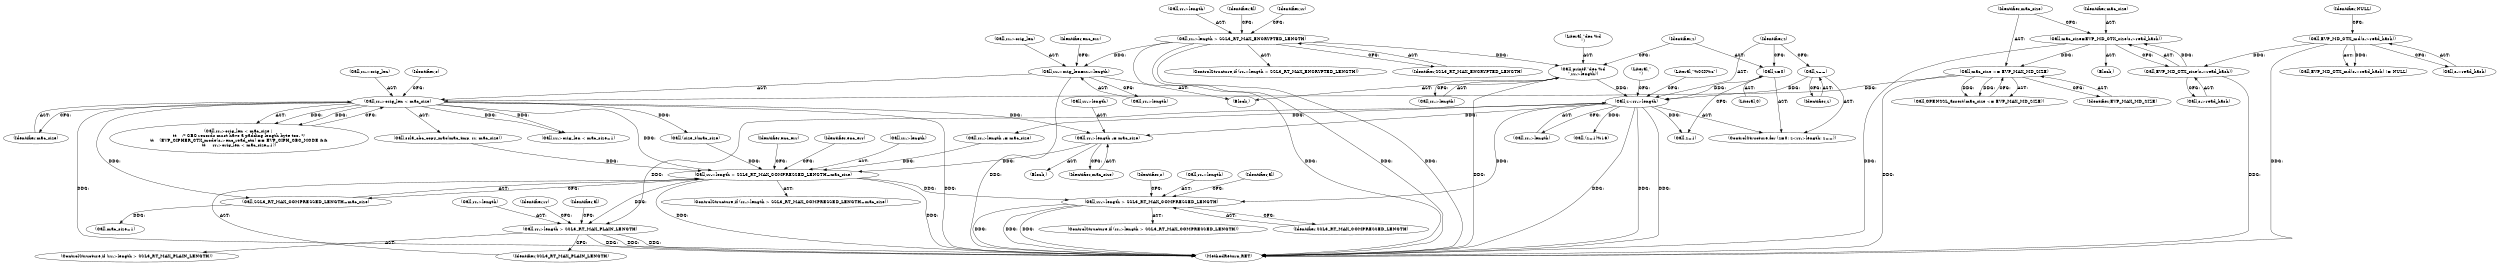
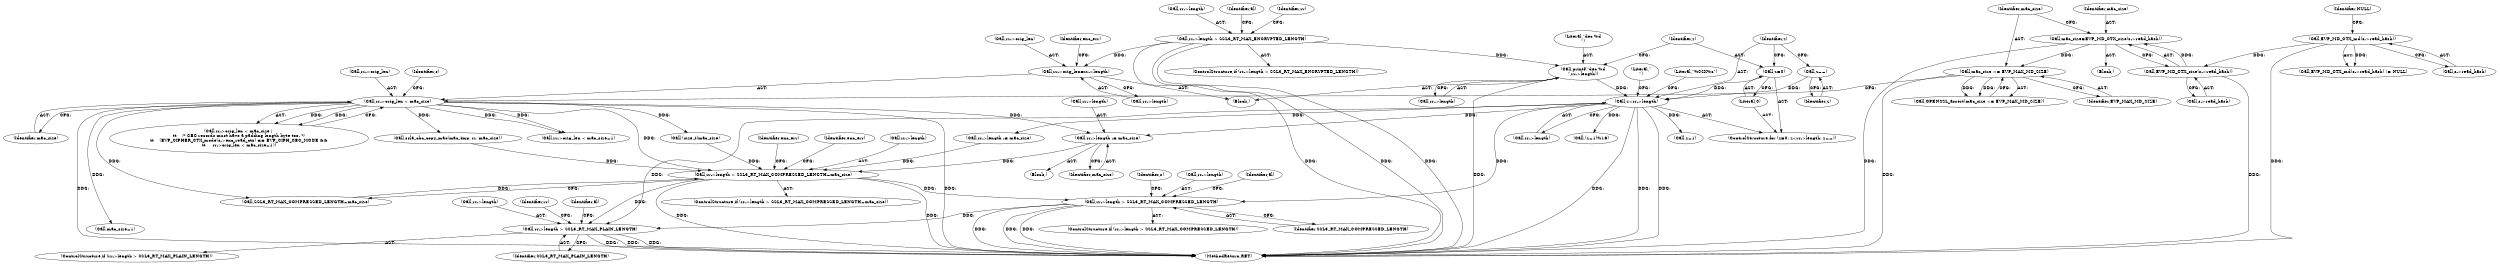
(1468, 72) -> none
(1871, 88) -> (1871, 88)
(1726, 91) -> (1762, 85)
(1840, 109) -> (1764, 119)
(425, 115) -> (425, 115)
(303, 186) -> (559, 243)
(505, 188) -> (505, 188)
(175, 208) -> (143, 110)
none -> (865, 223)
(973, 240) -> none
